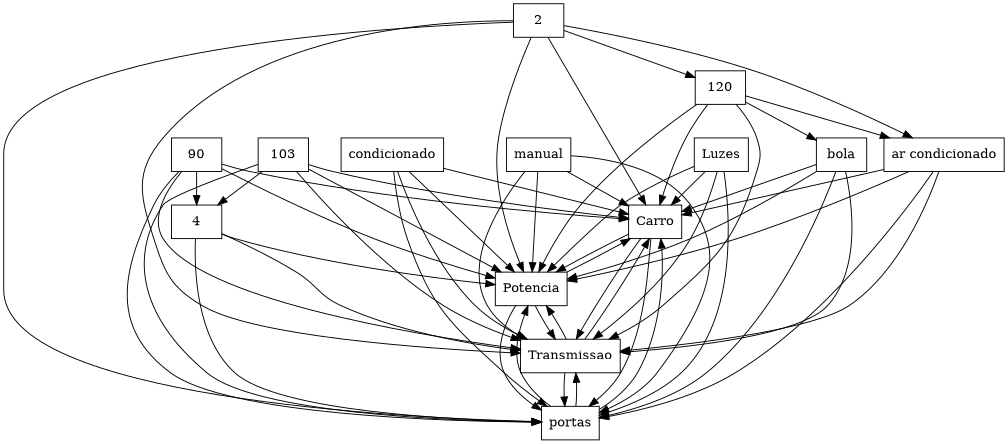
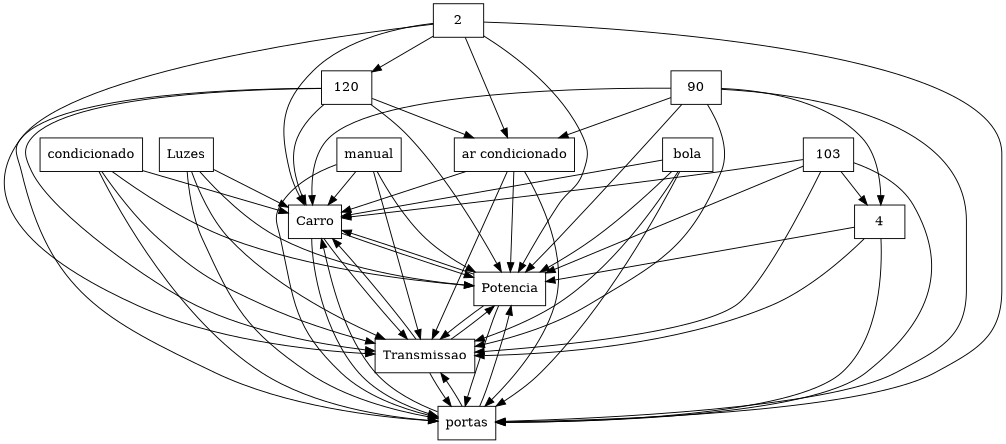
none -> (619, 116)
(777, 119) -> (41, 231)
